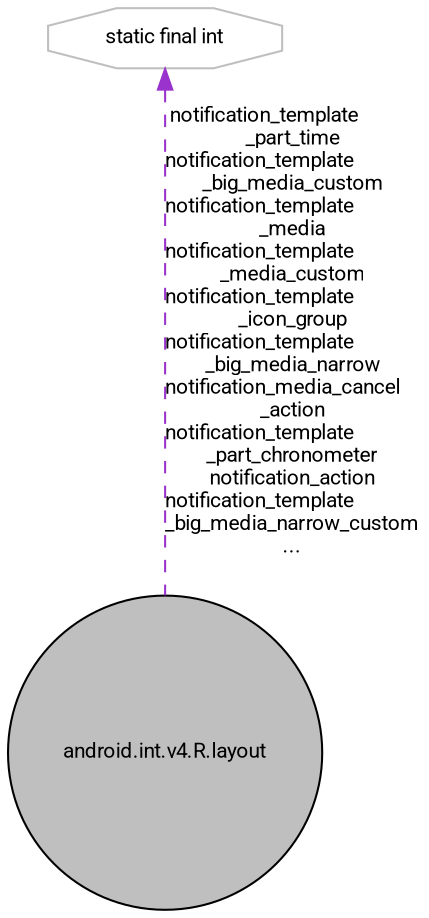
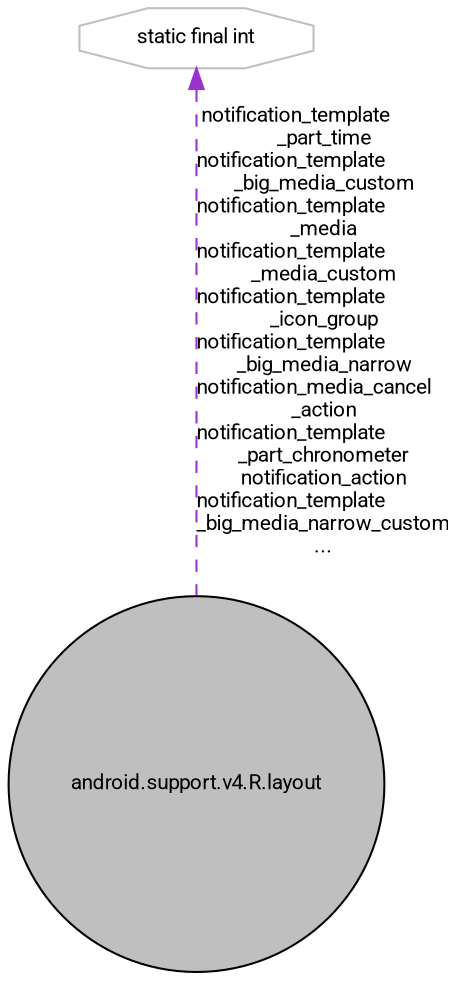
(165, 753) -> (196, 784)
